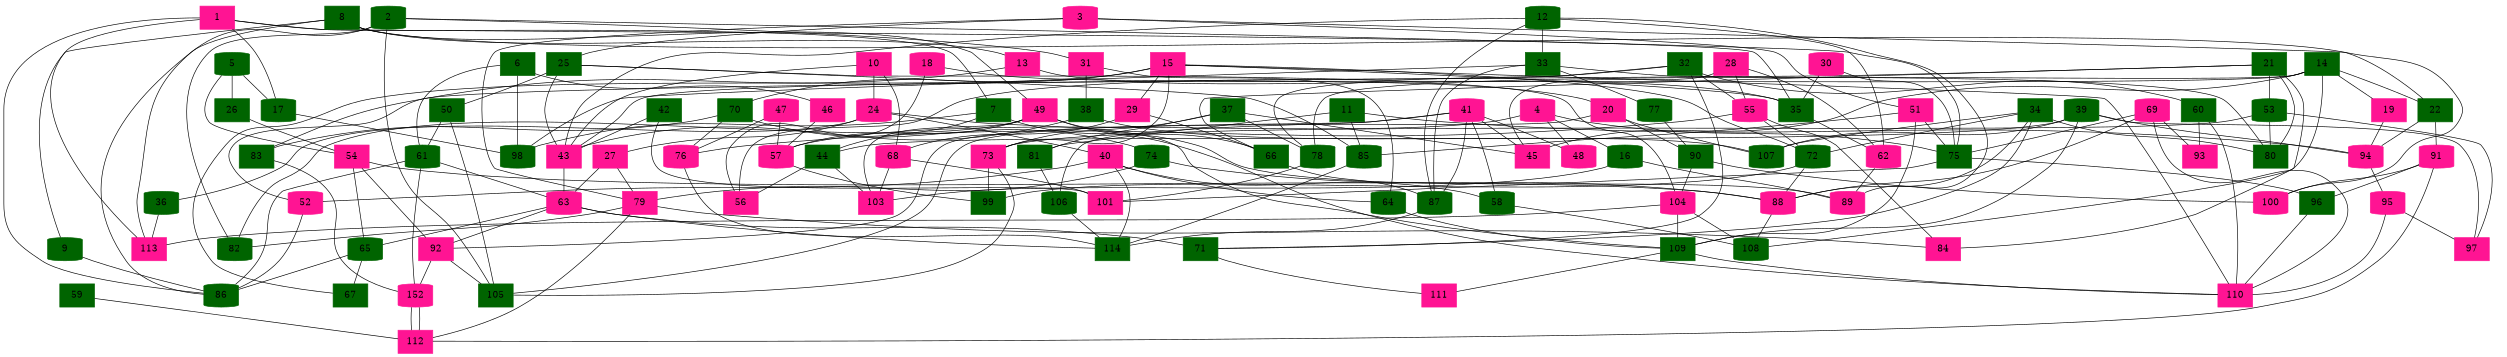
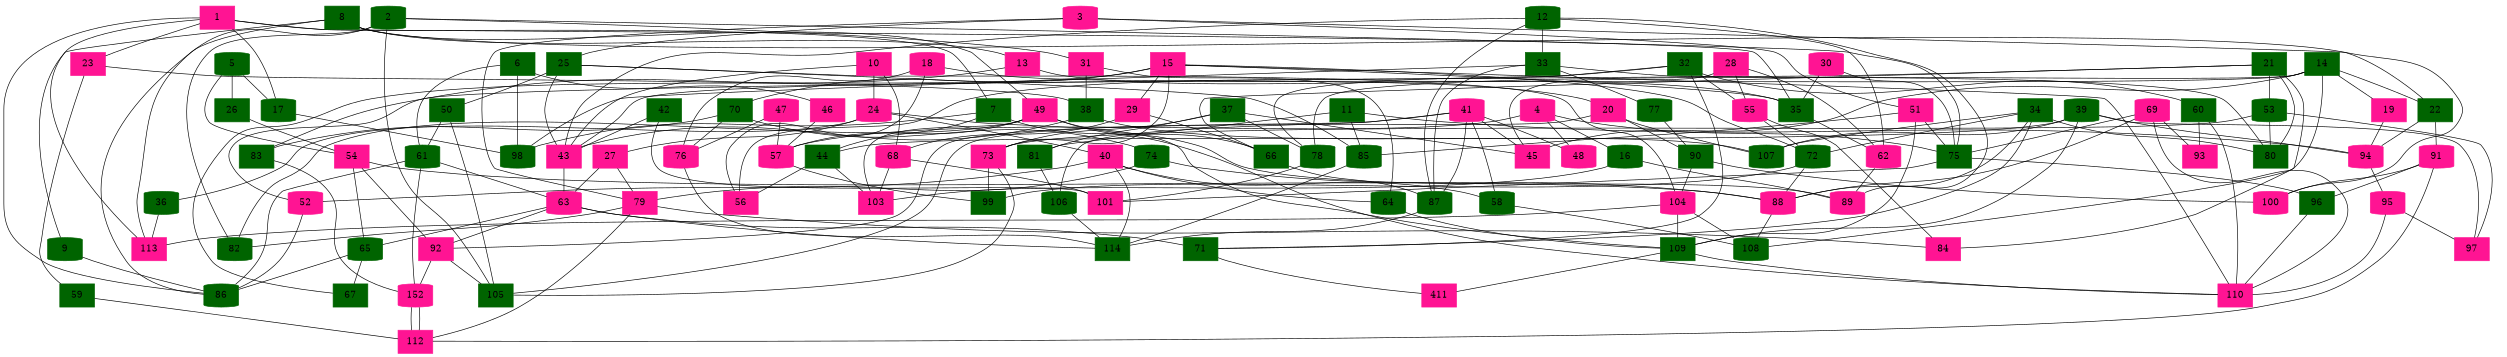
none -> (88, 64)
(1448, 135) -> (769, 77)
(1439, 295) -> (1439, 295)
